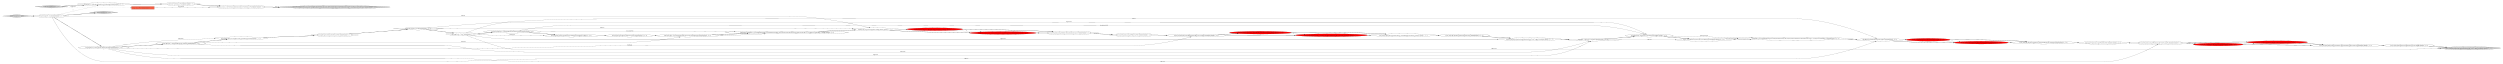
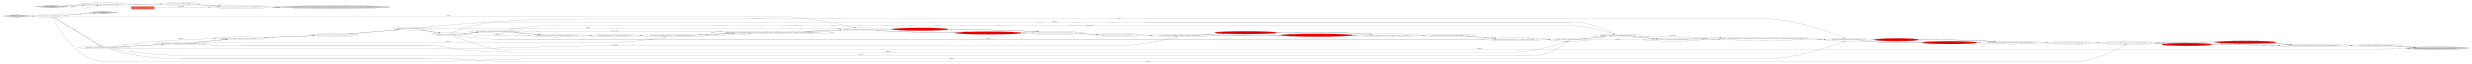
(418, 29) -> (411, 29)
(1593, 40) -> (1570, 40)
